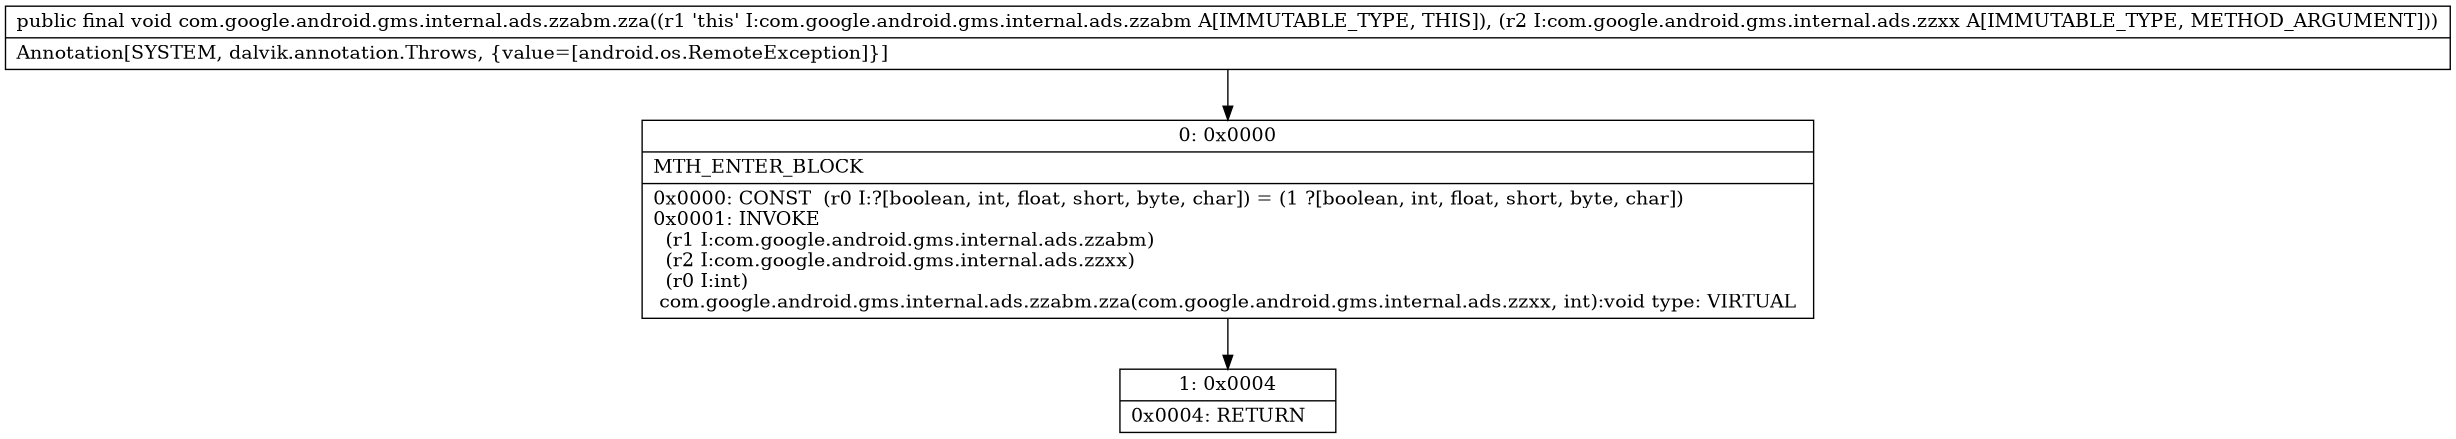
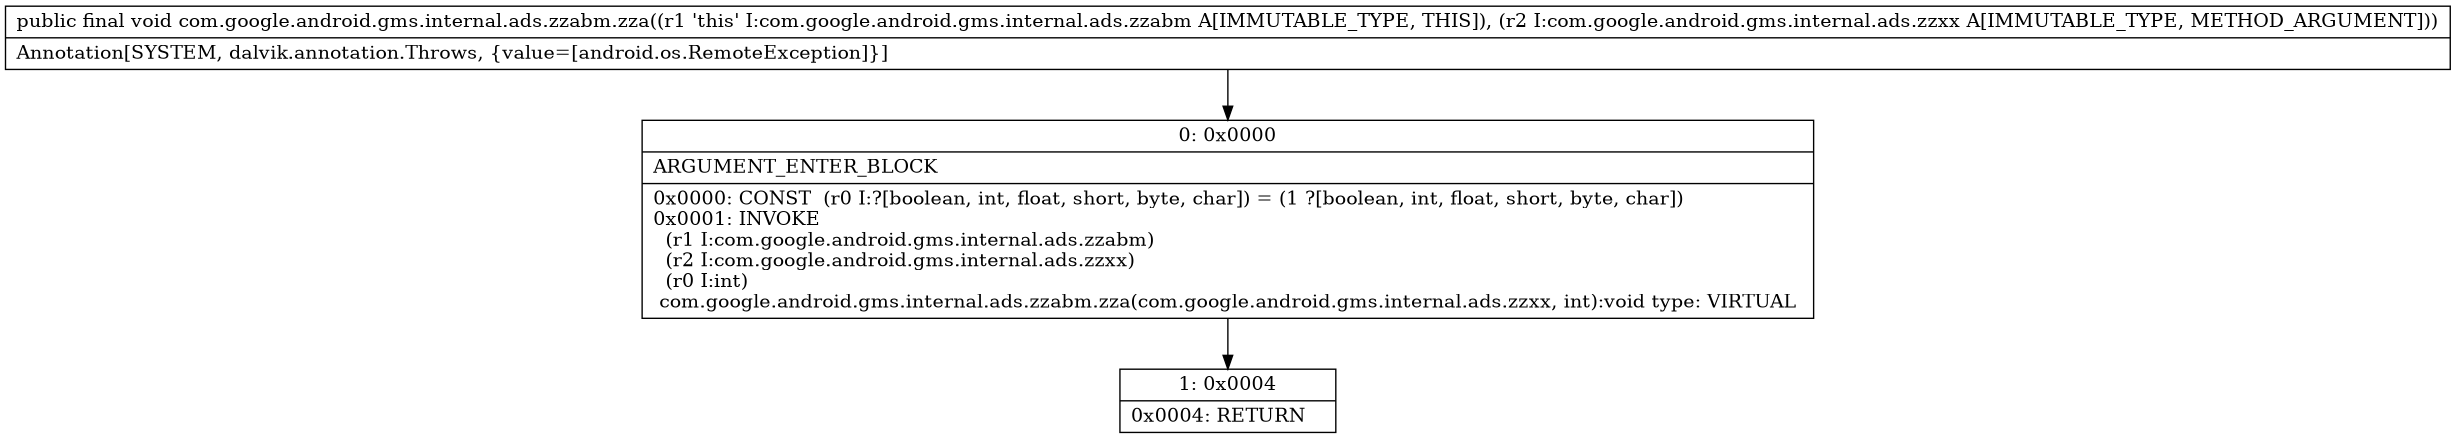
(759, 167) -> (796, 167)
